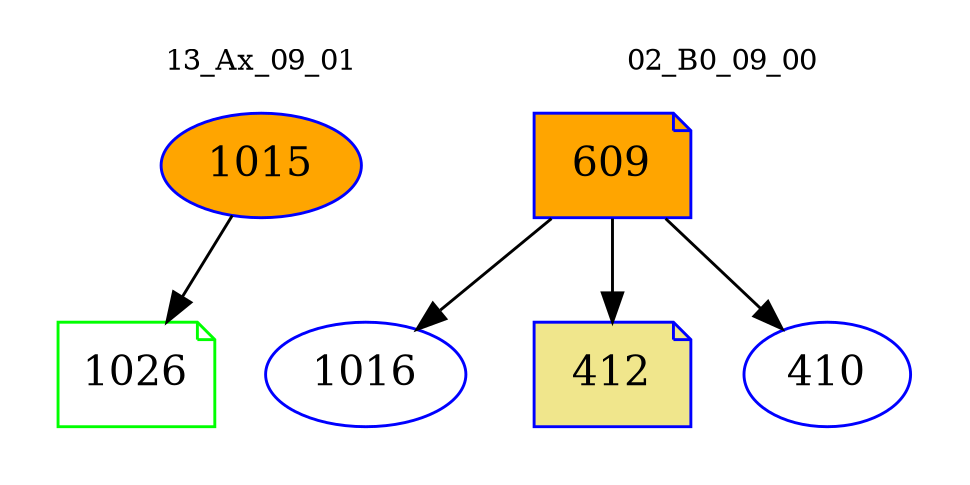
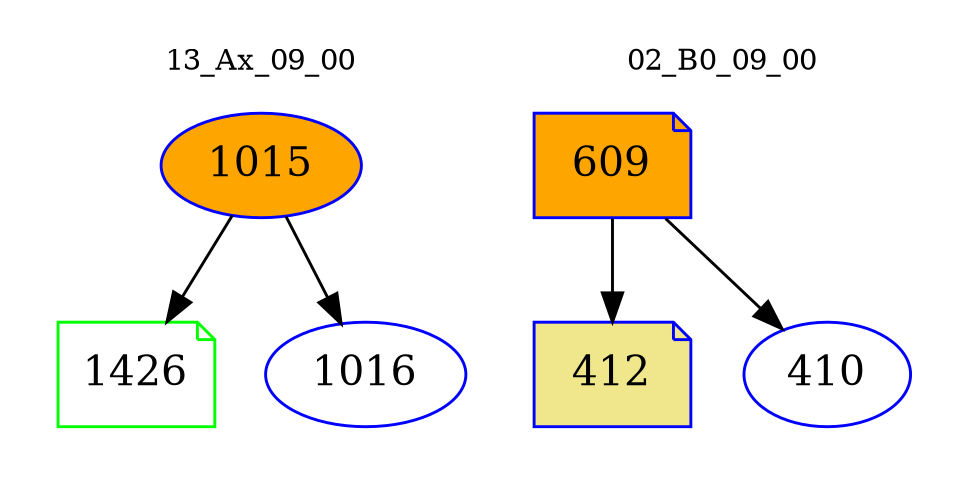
(261, 62) -> (261, 62)
(468, 287) -> (307, 257)
(136, 374) -> (136, 374)
